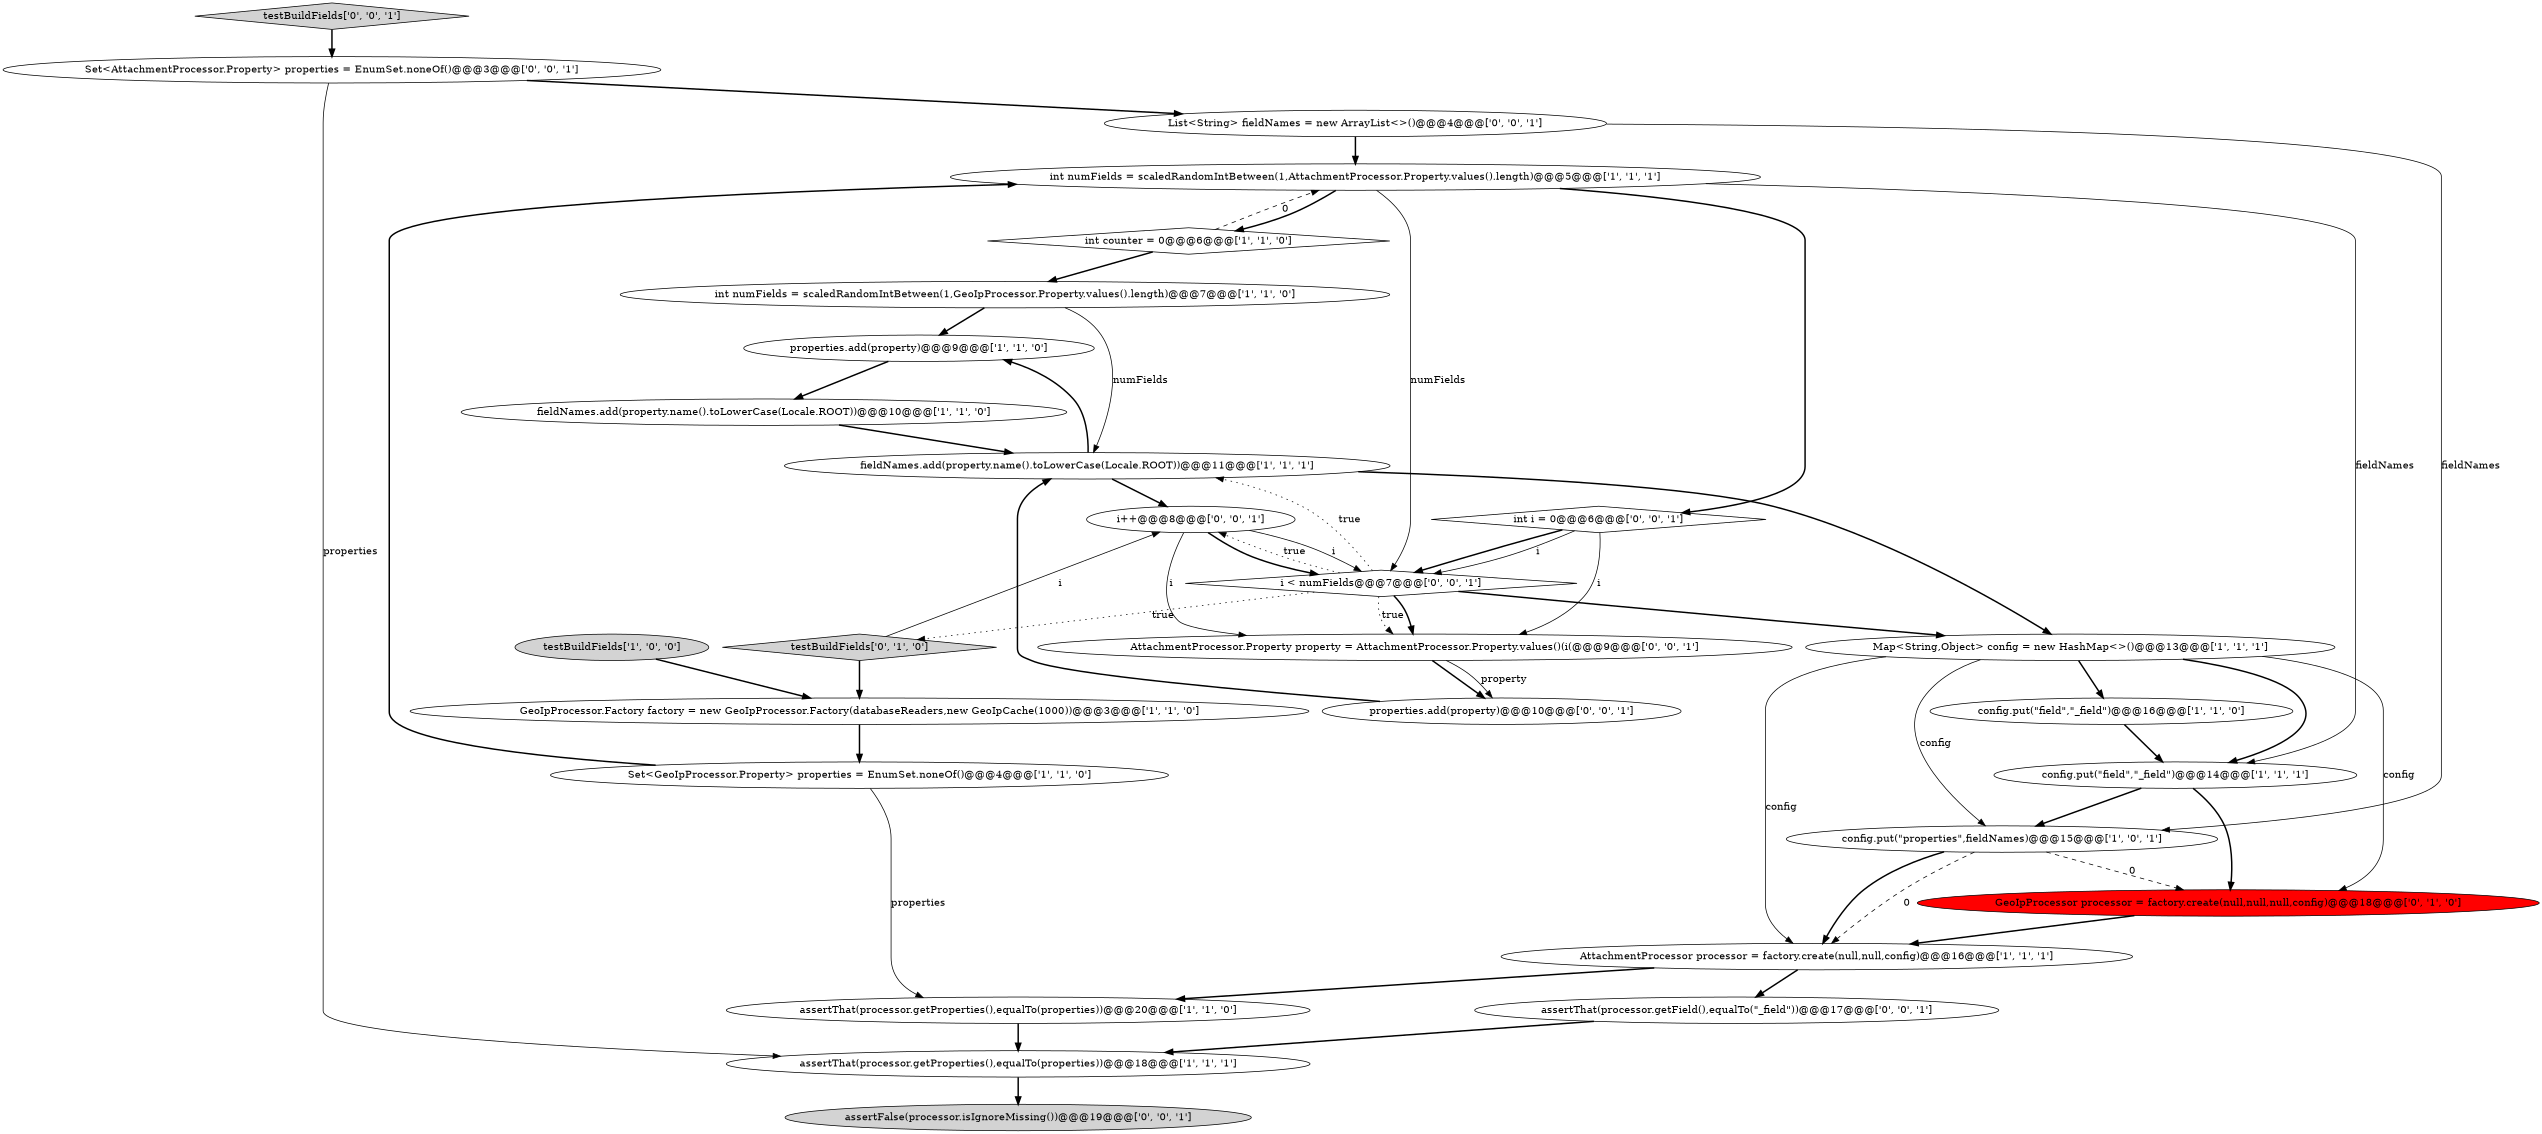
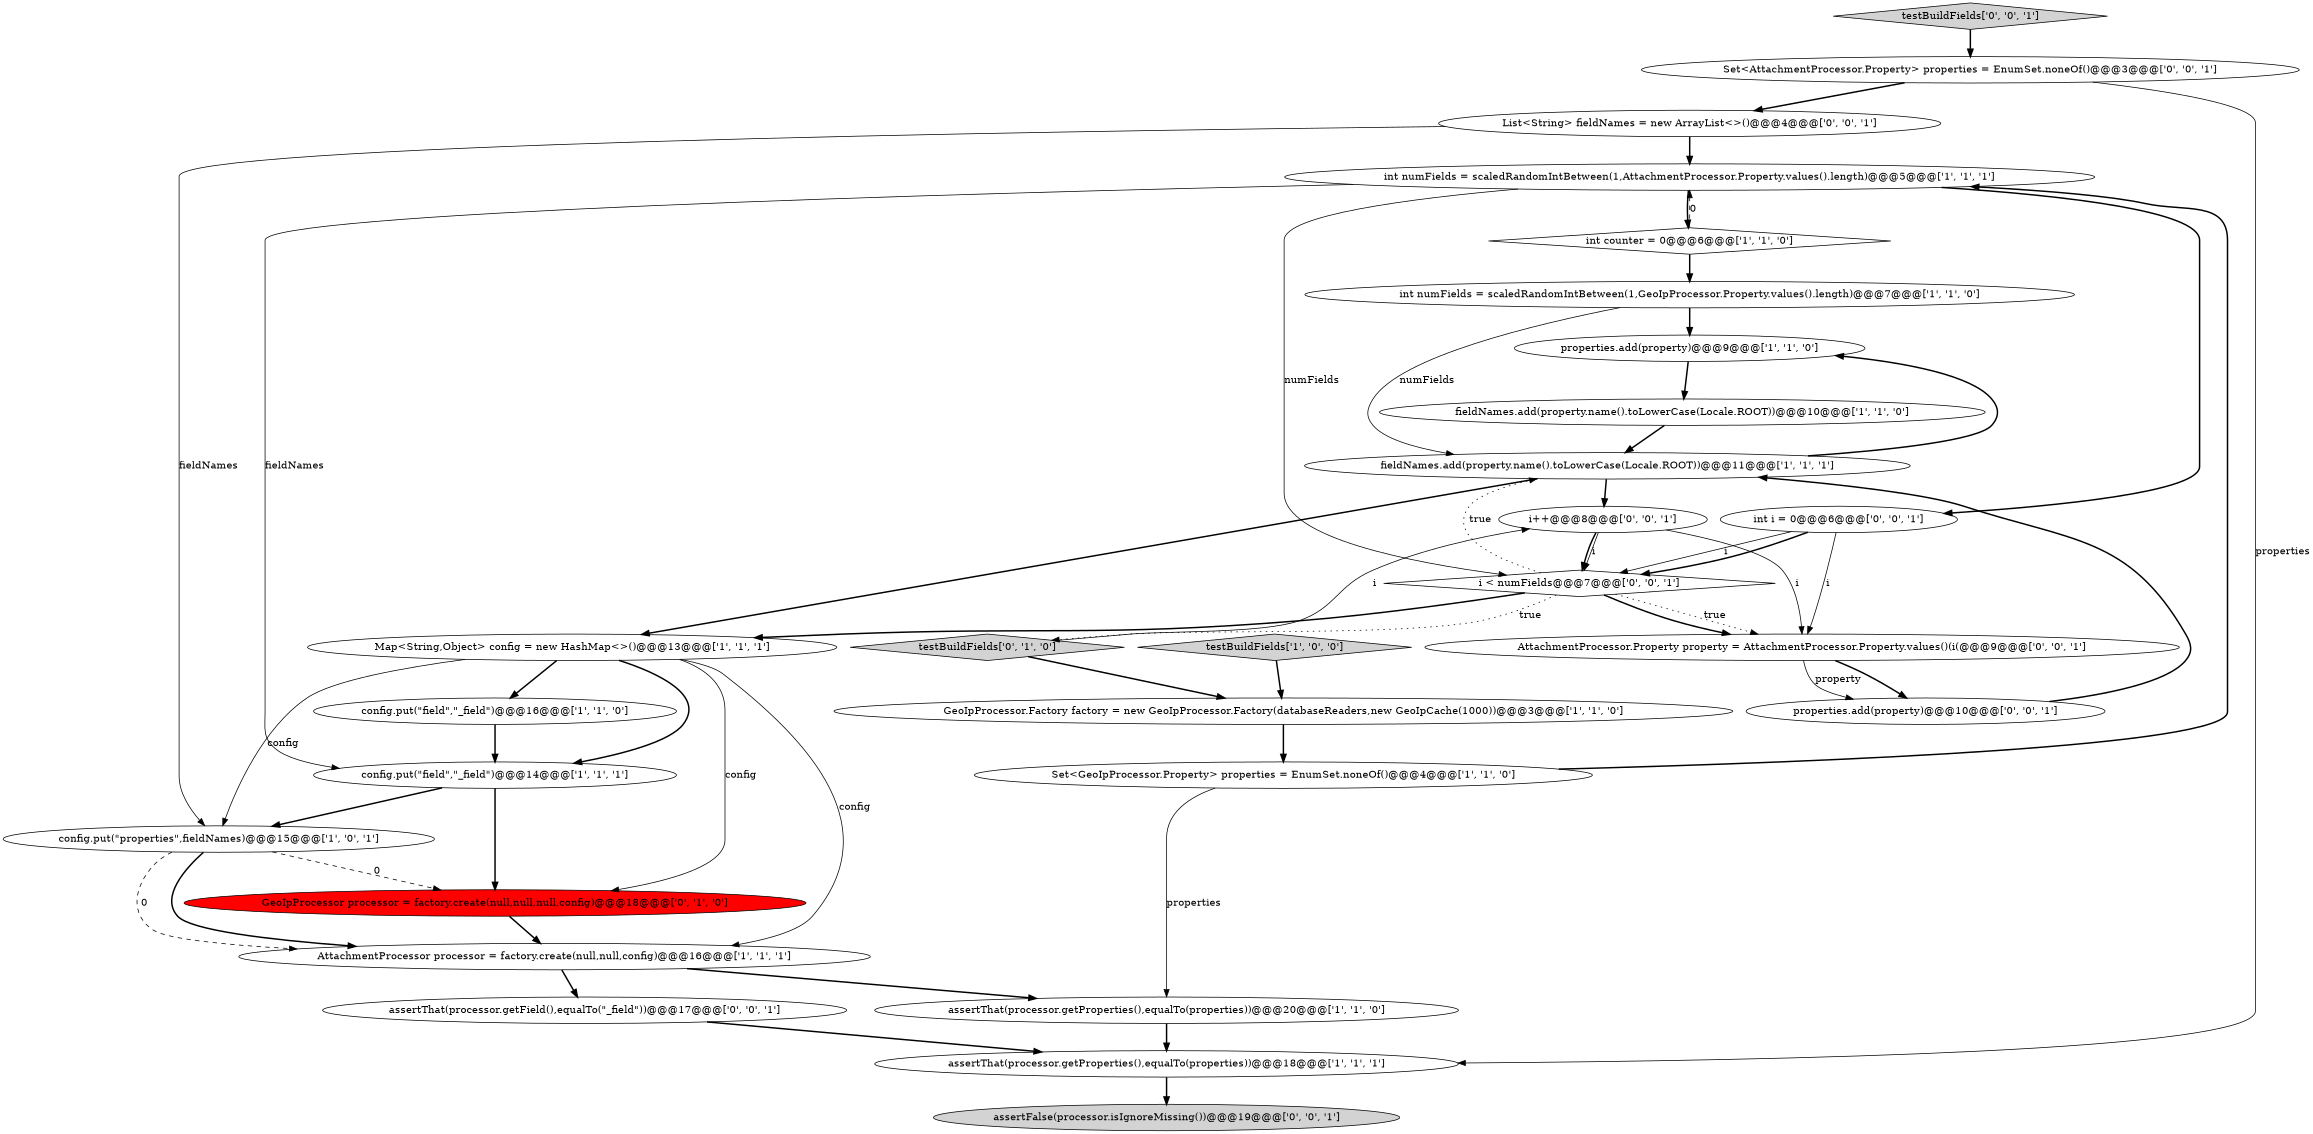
(1599, 519) -> (1839, 519)
(1282, 556) -> none
(612, 647) -> (1275, 647)
